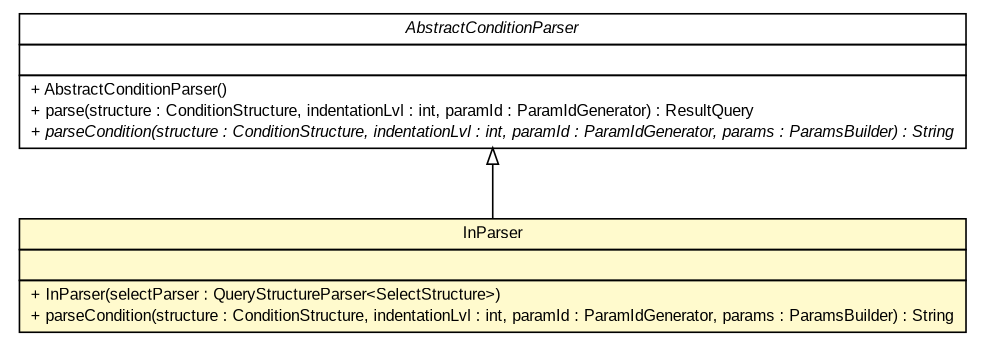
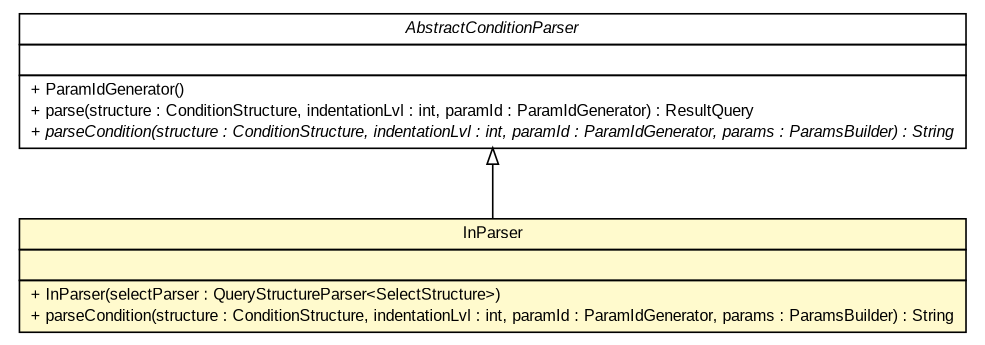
(129, 90) -> (108, 90)
